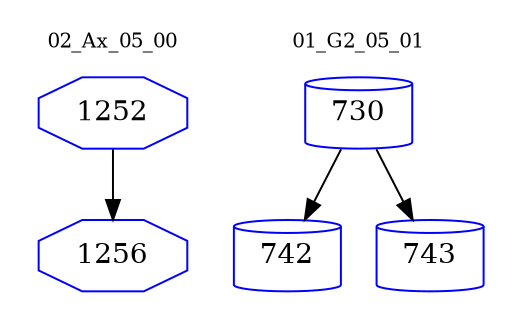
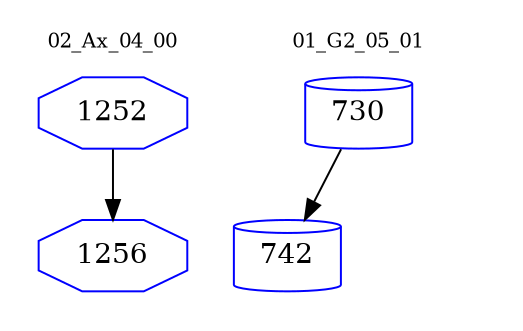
(113, 43) -> (113, 43)
(430, 256) -> none
